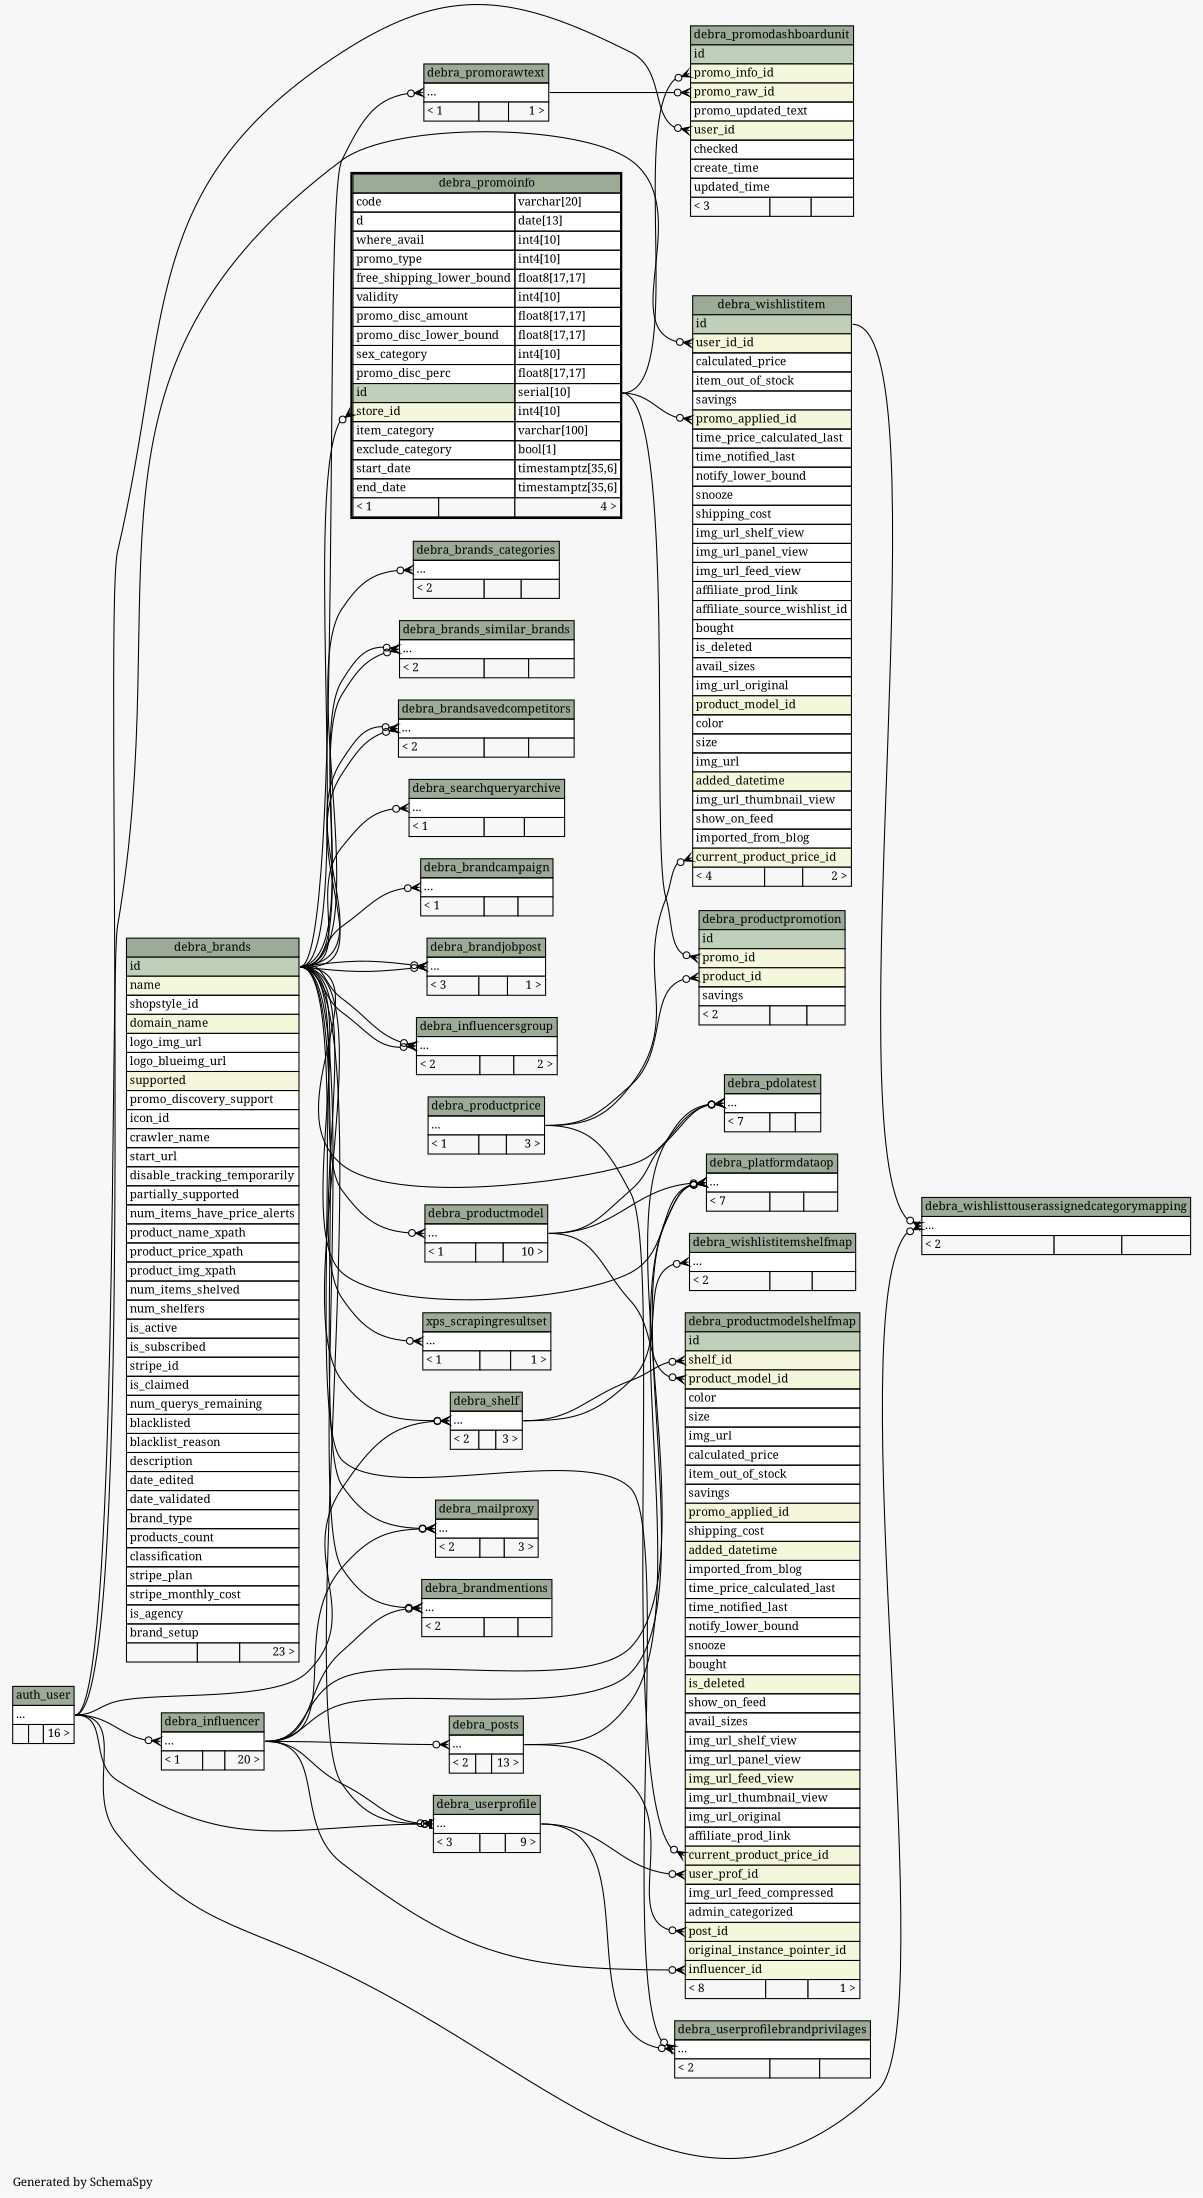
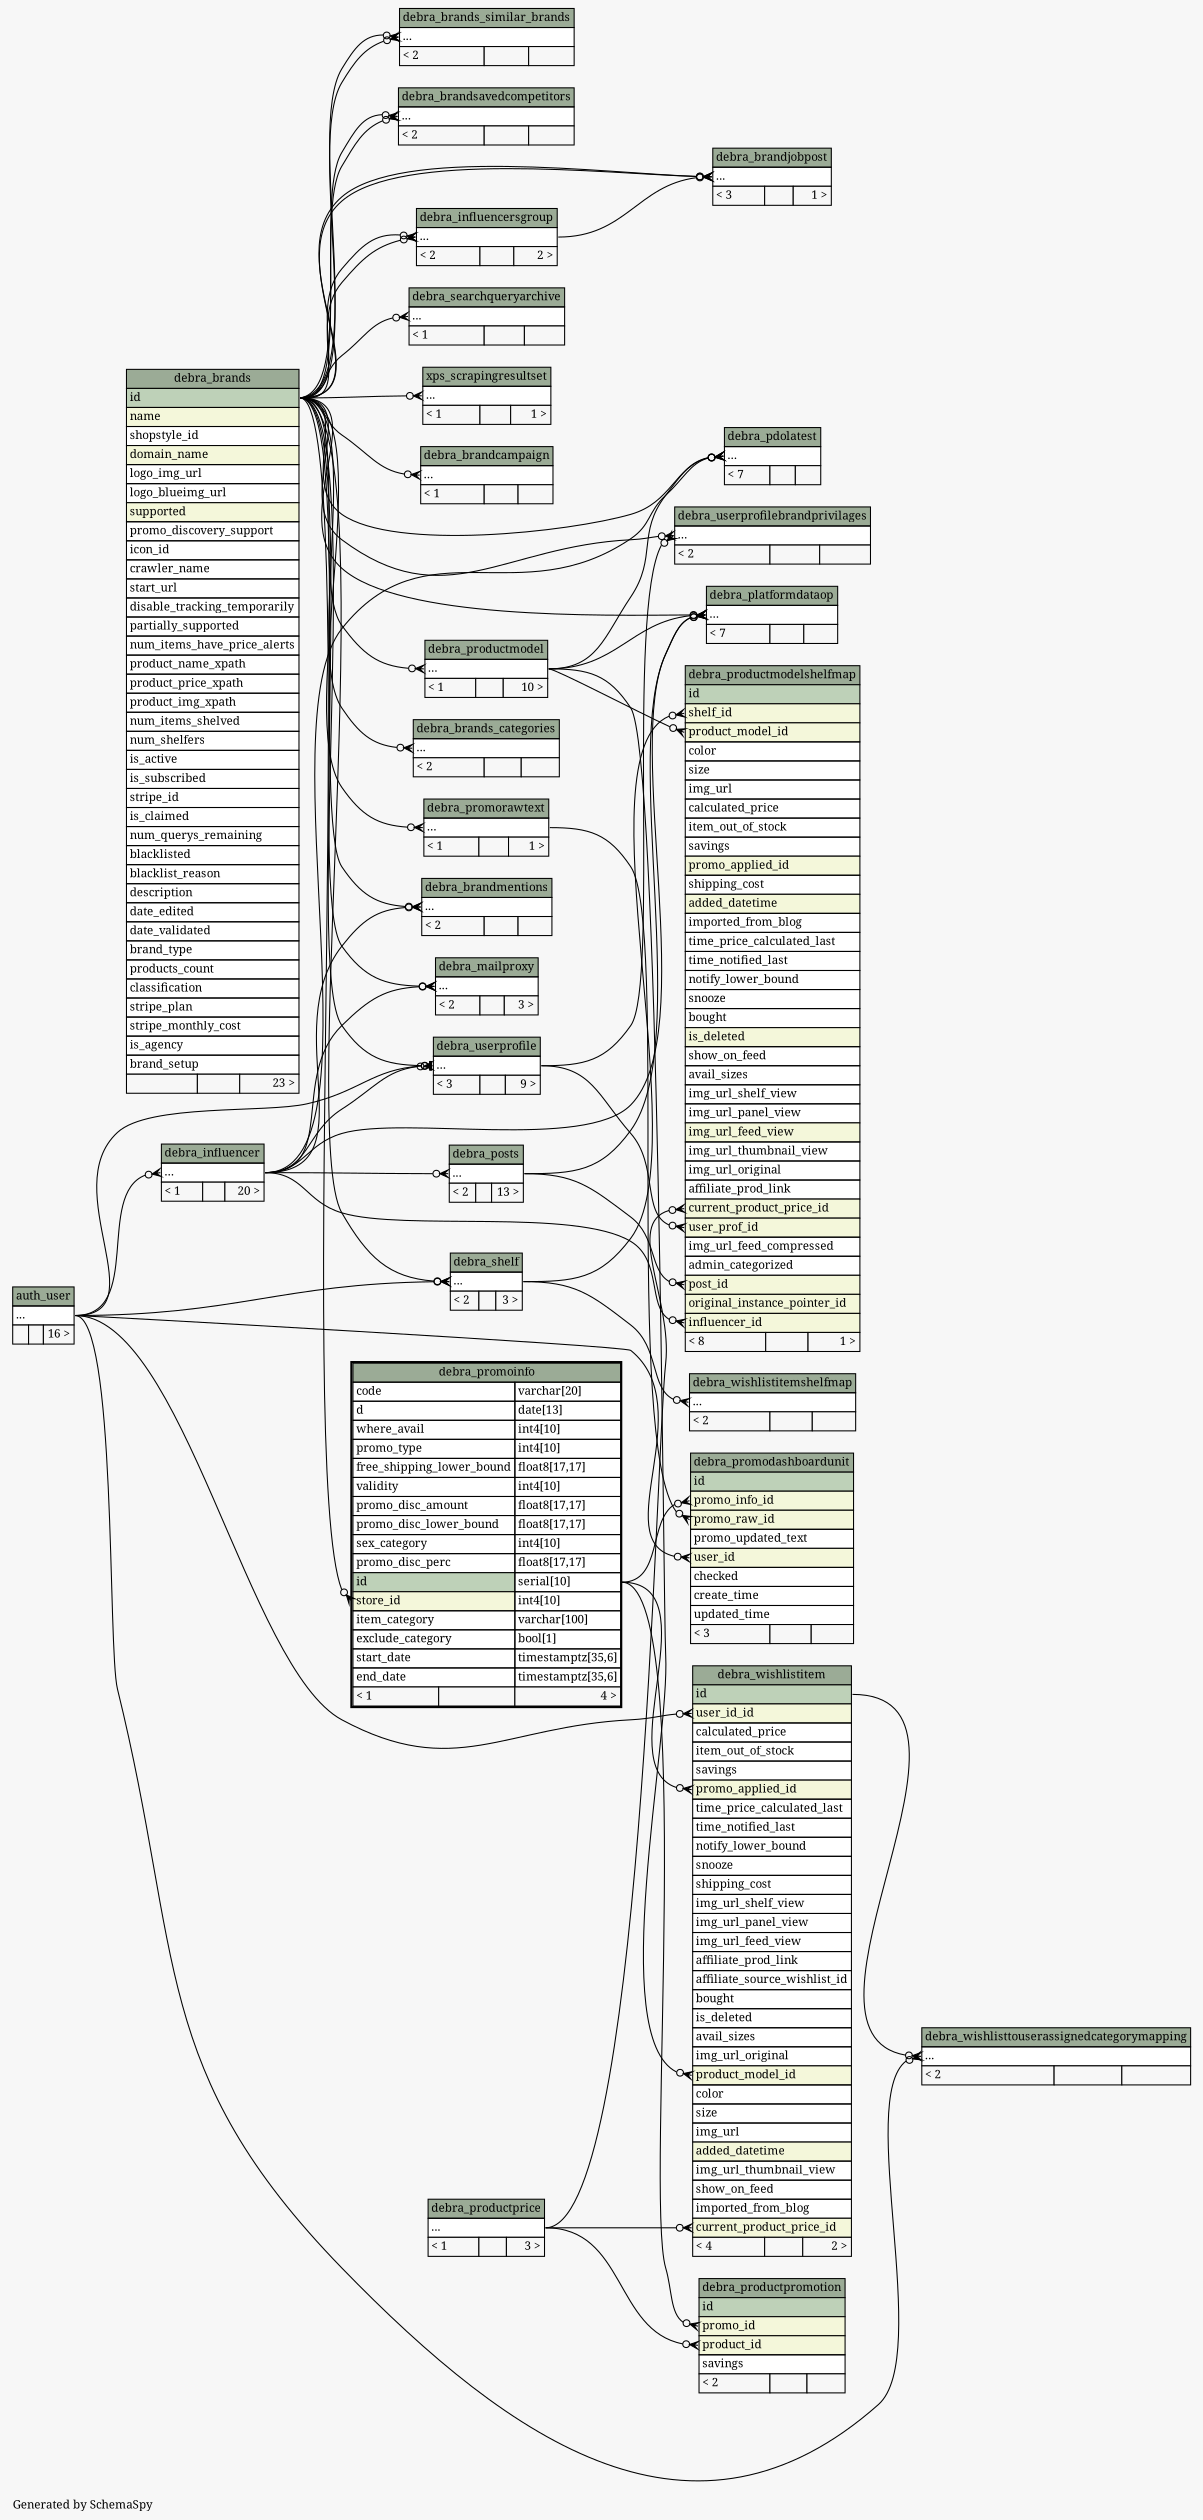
none -> (629, 211)
none -> (659, 1236)
